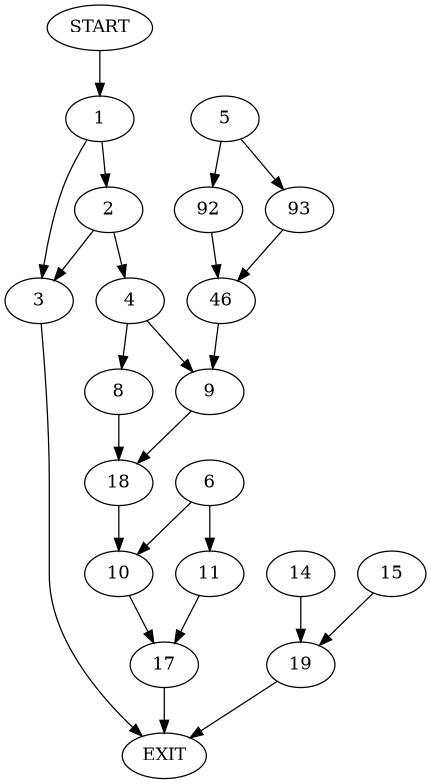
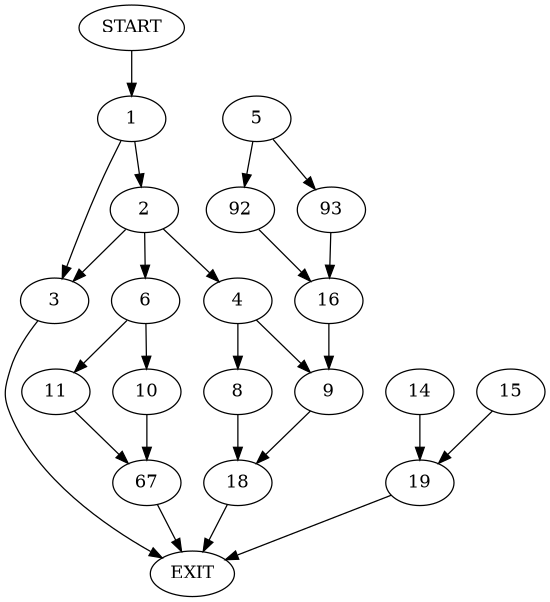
none -> (145, 249)
(221, 301) -> (329, 301)
(119, 522) -> (218, 522)
(164, 665) -> (147, 483)
